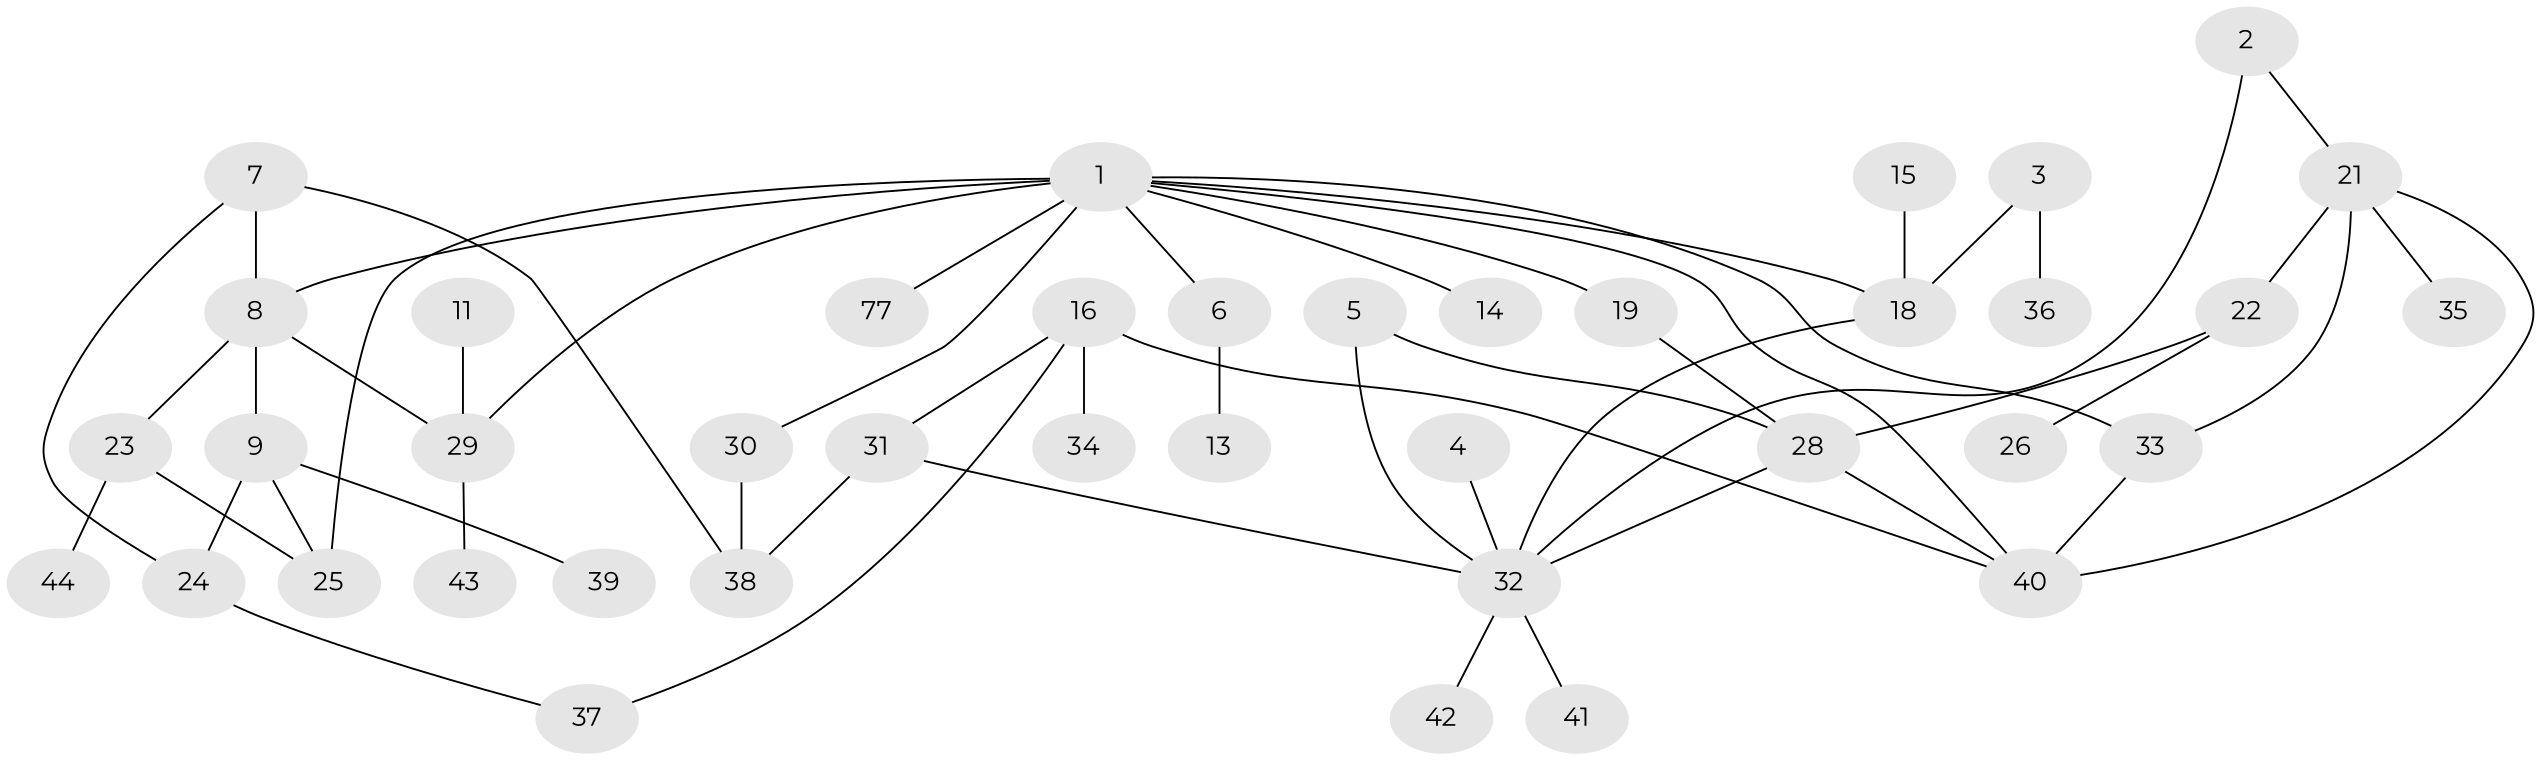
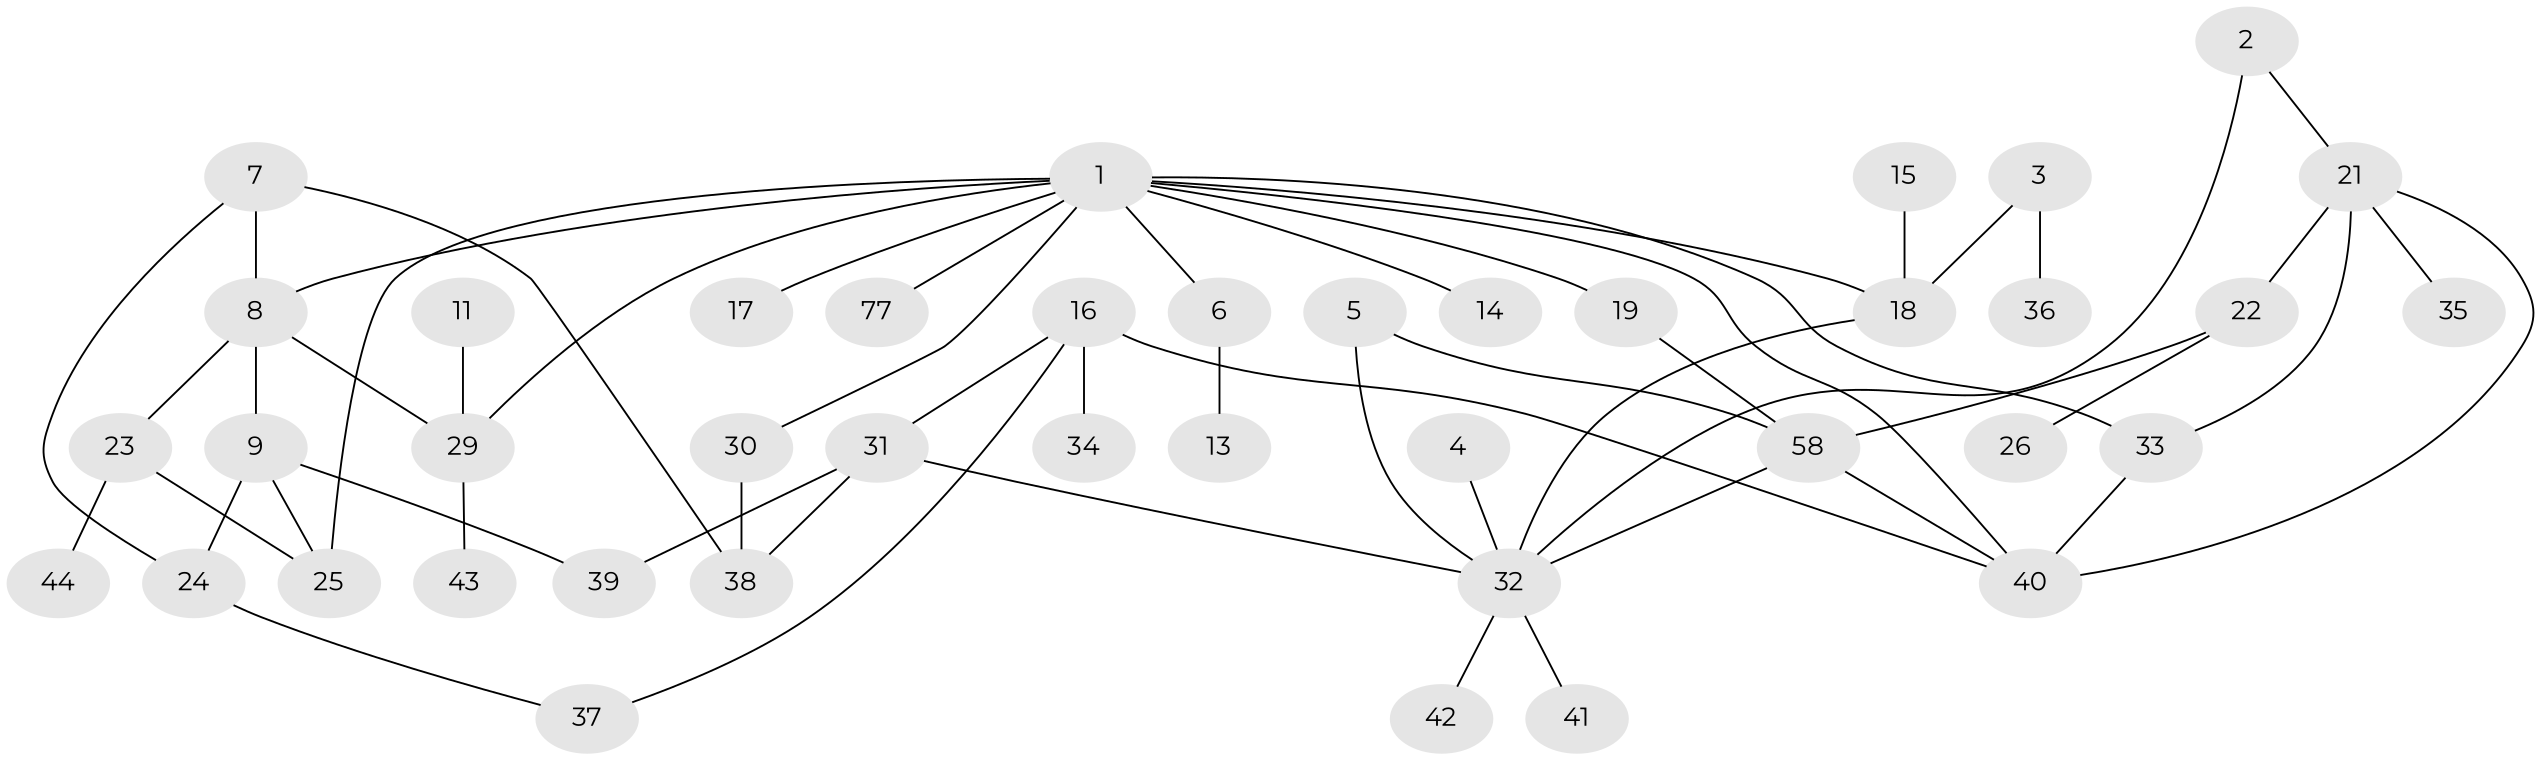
none -> (741, 312)
(1809, 448) -> (1809, 448)
none -> (755, 509)
